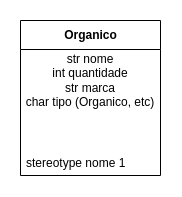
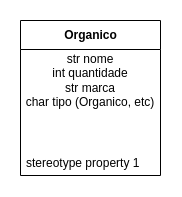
(81, 164) -> (94, 164)
